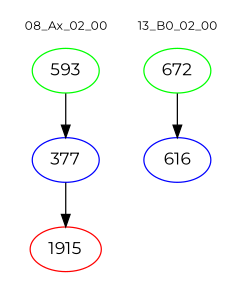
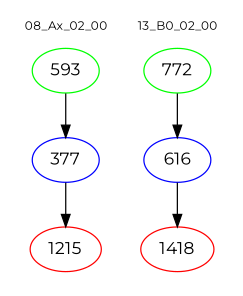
(177, 71) -> (177, 71)
(66, 249) -> (66, 249)
none -> (177, 249)
